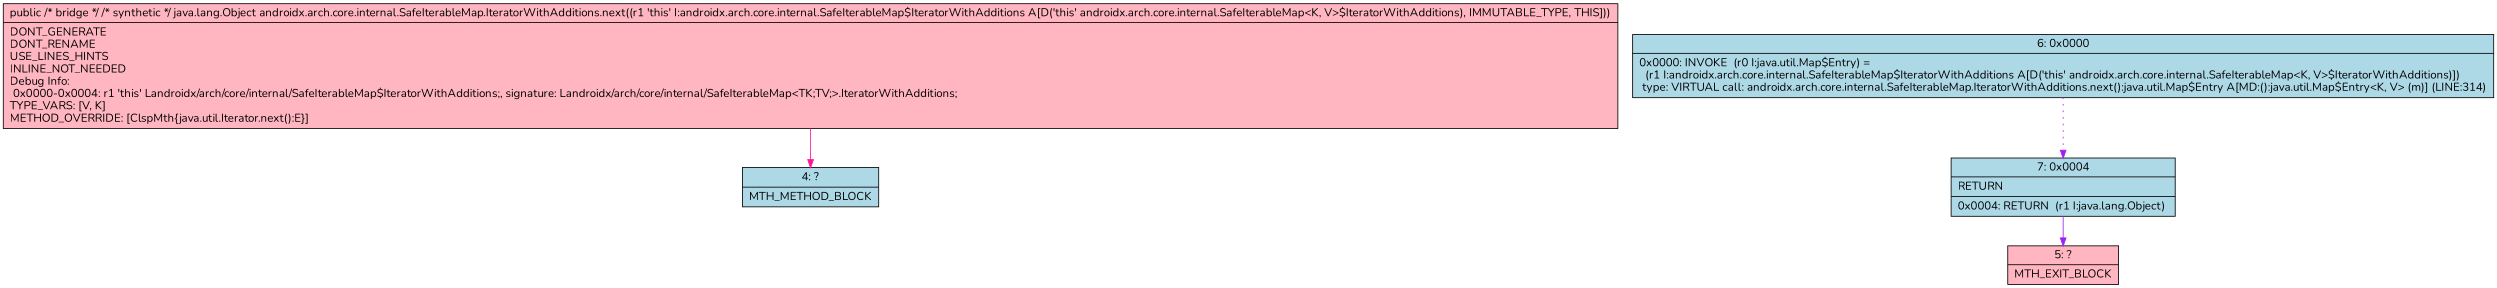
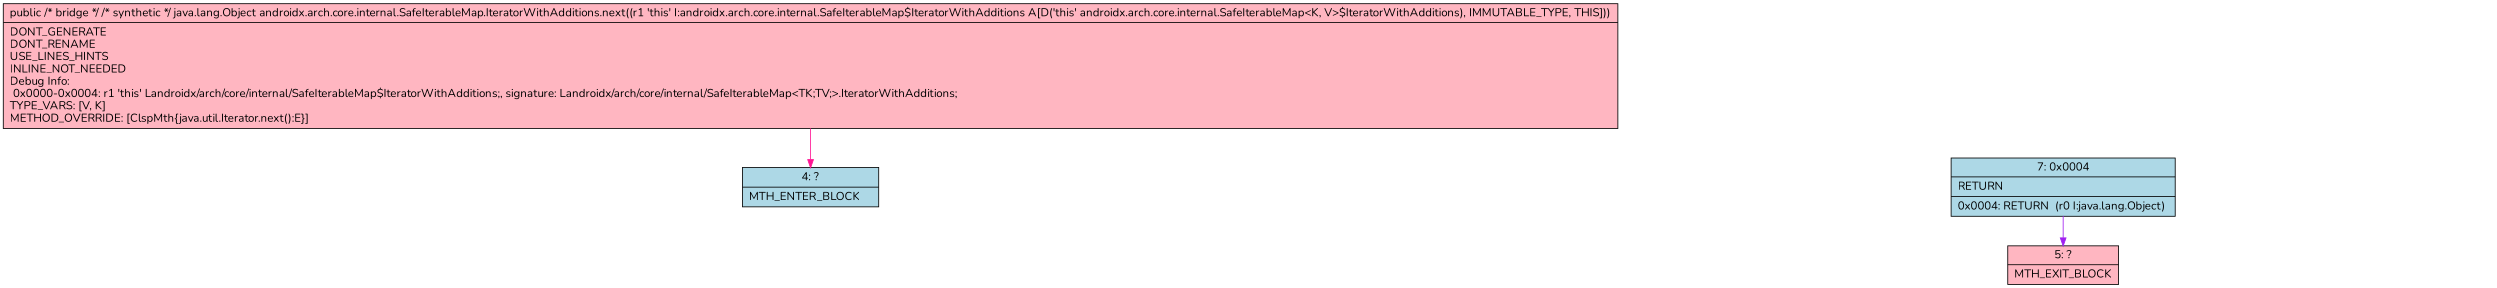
(2063, 66) -> none
(811, 197) -> (805, 197)
(2063, 206) -> (2063, 206)
